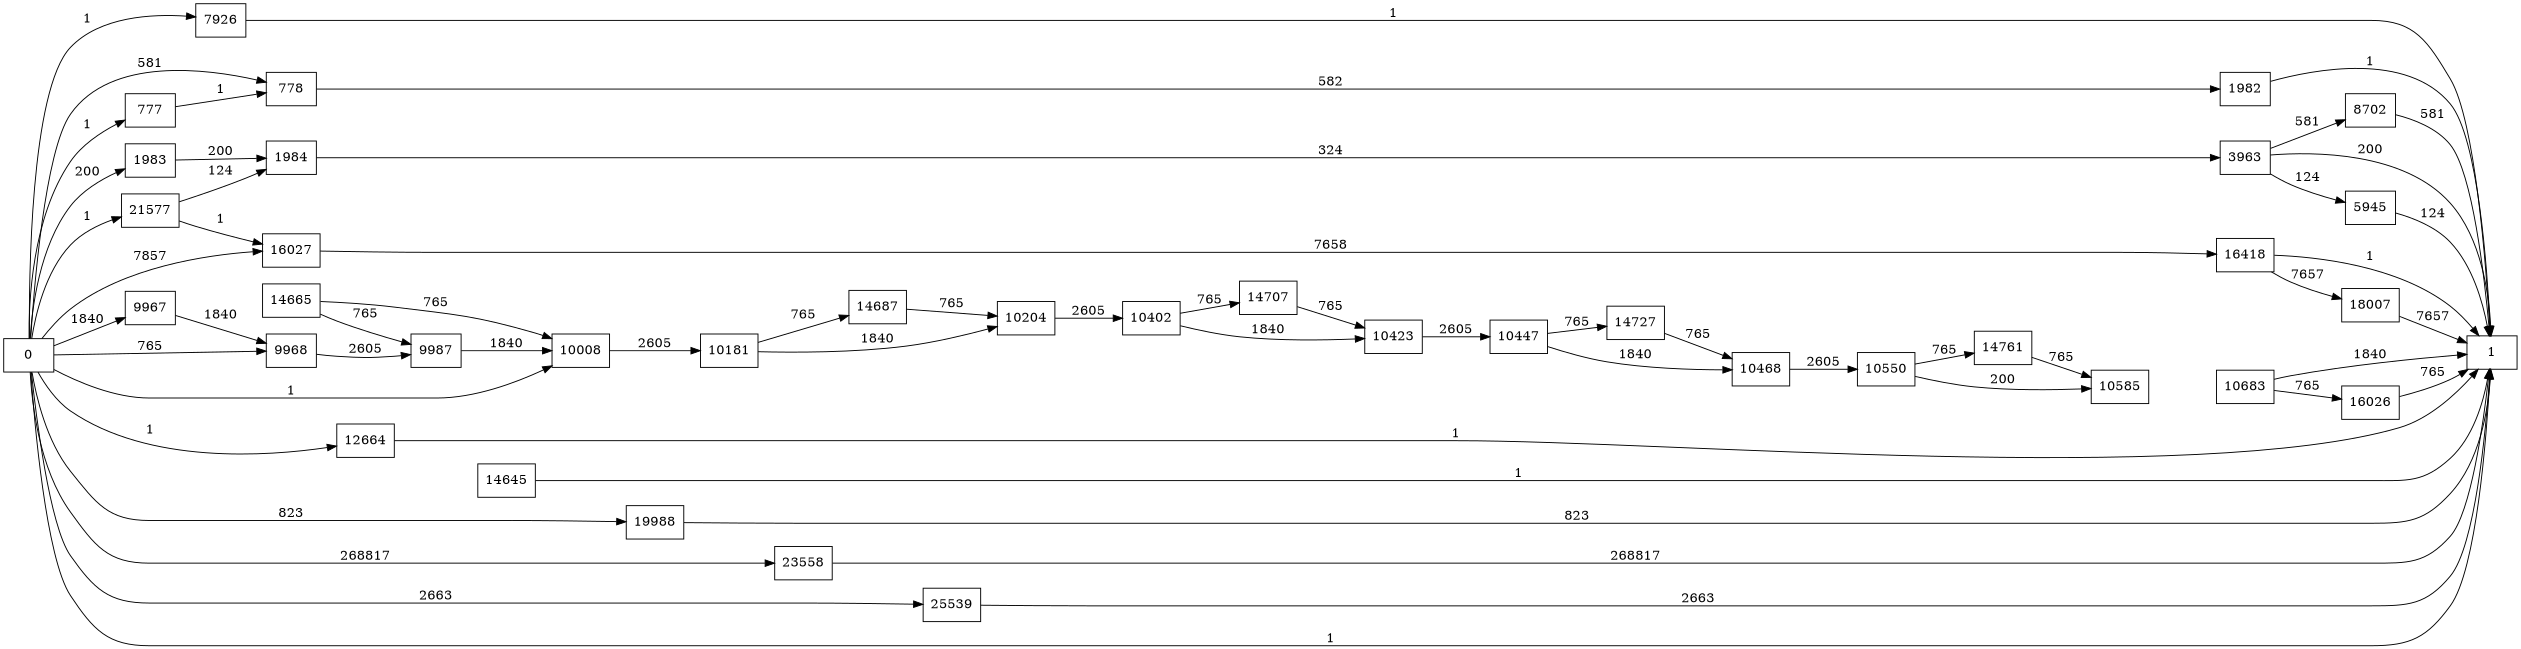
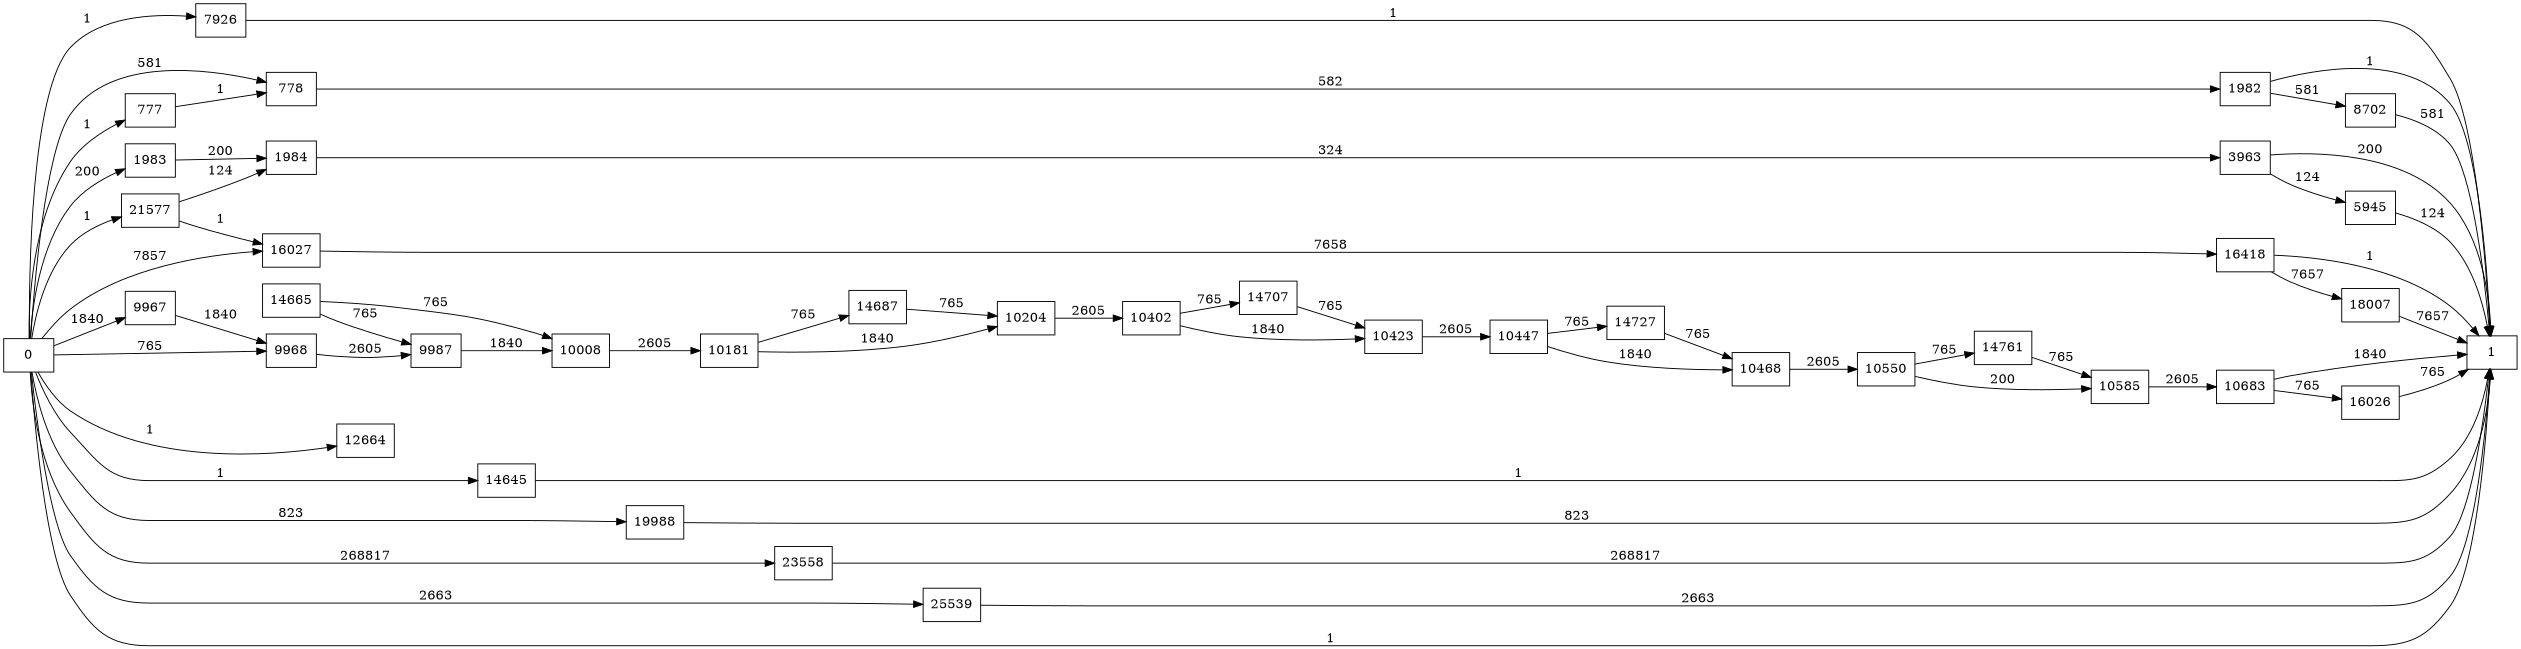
(2303, 136) -> (2303, 99)
none -> (2178, 387)
(298, 398) -> (226, 481)
(1443, 441) -> none
